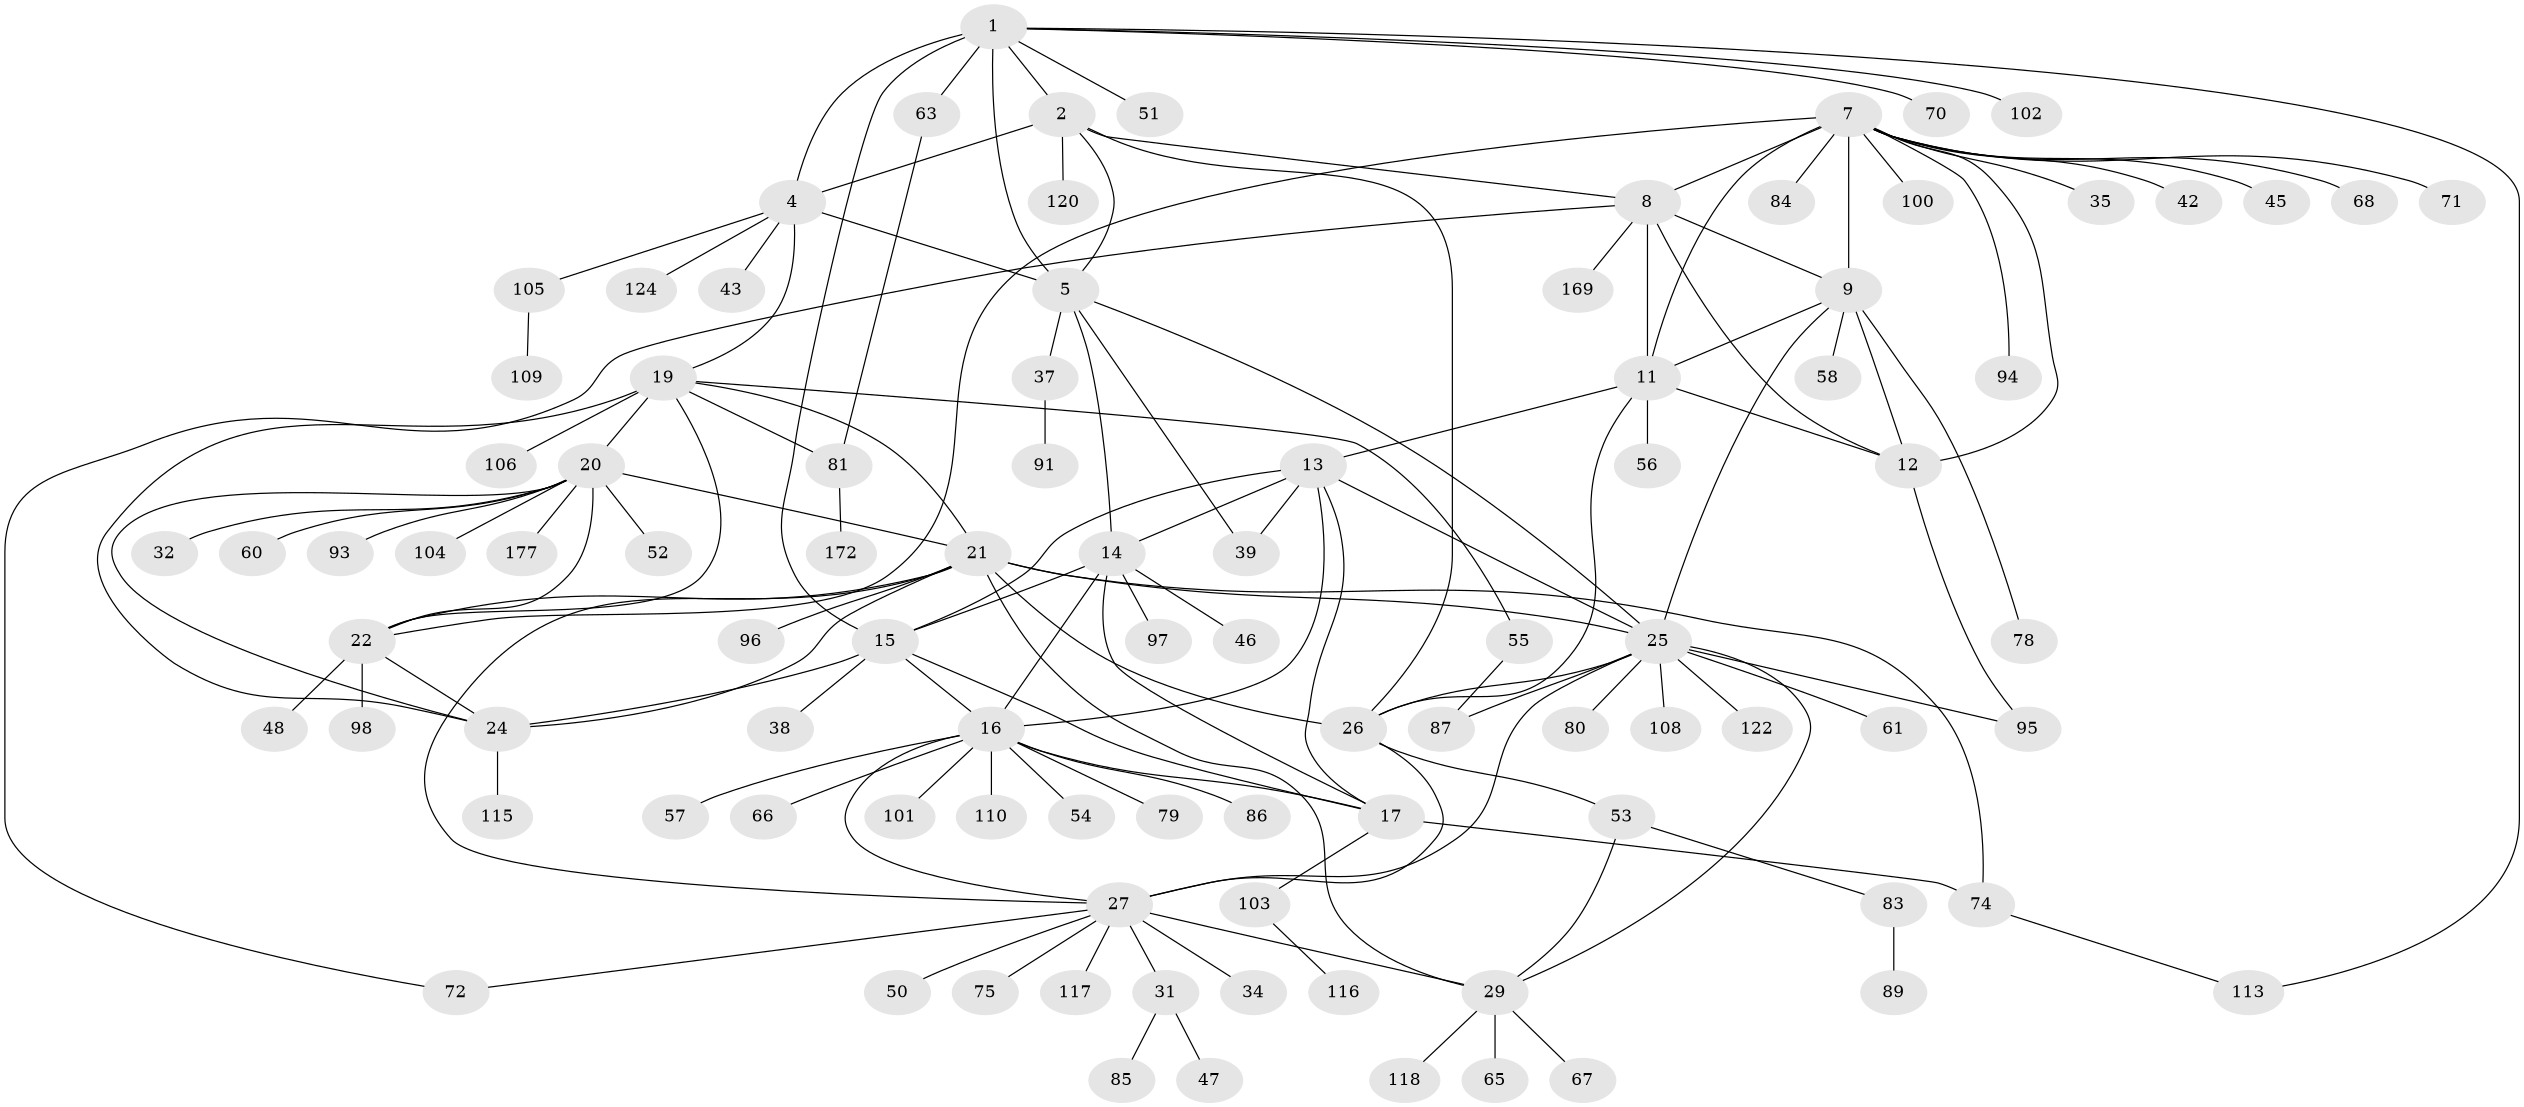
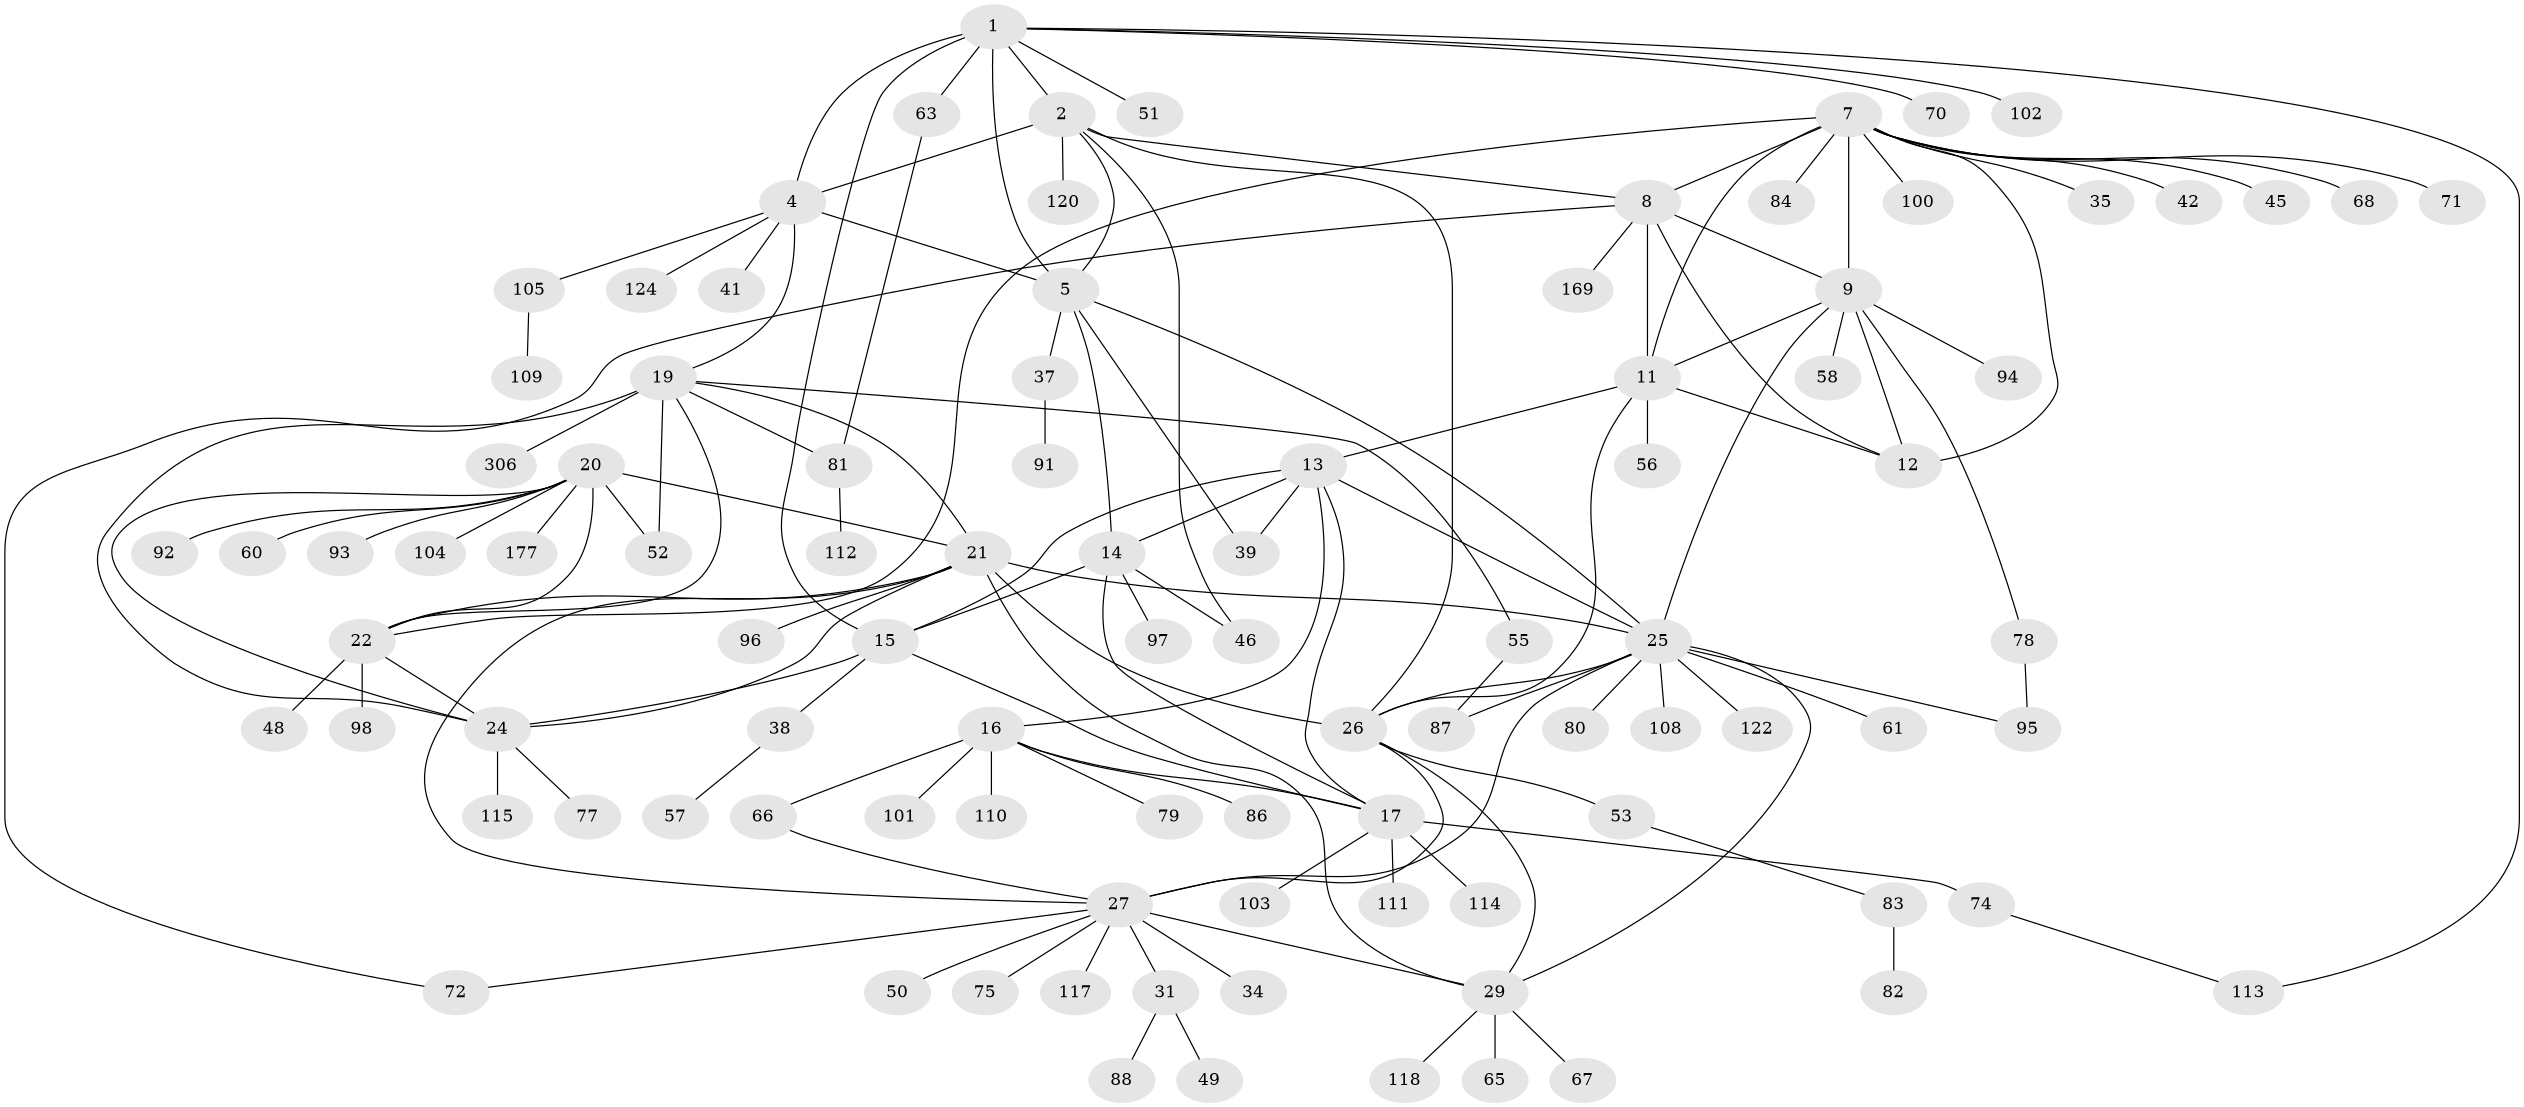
(1984, 215) -> (1929, 334)
(732, 290) -> (732, 290)
none -> (1179, 366)
(627, 422) -> (661, 466)
(501, 466) -> (501, 466)
(165, 554) -> (165, 554)
(841, 554) -> (841, 554)
(1548, 596) -> none
(1953, 604) -> (2026, 685)
(1052, 641) -> none
(938, 685) -> none
(829, 763) -> (728, 773)
none -> (588, 817)
(1082, 817) -> none
(884, 859) -> (937, 871)
none -> (1394, 905)
none -> (1485, 905)
(1579, 917) -> (1507, 840)
(1344, 993) -> none
(1894, 993) -> (1894, 993)
(1122, 1080) -> (1122, 1080)
(1210, 1080) -> (1210, 1080)
